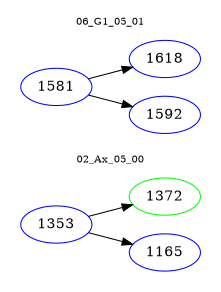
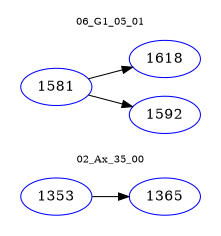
(111, 160) -> (111, 160)
(165, 197) -> none
(165, 252) -> (165, 197)
